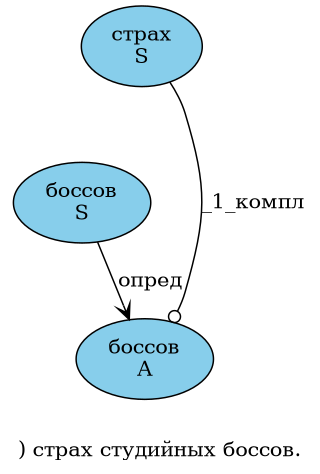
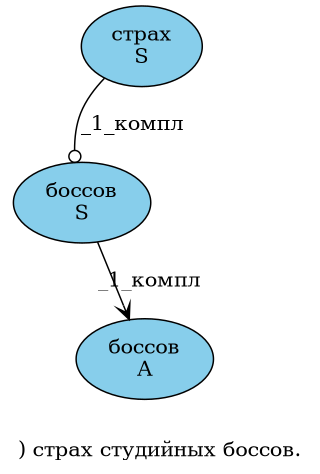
(201, 195) -> (82, 111)
(150, 281) -> (150, 281)
